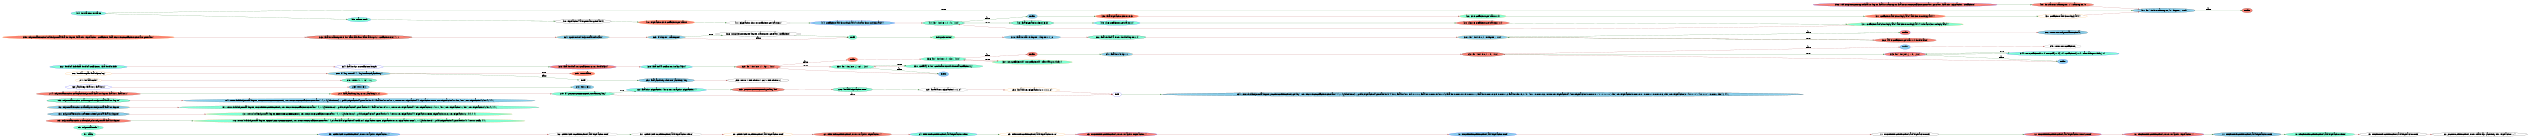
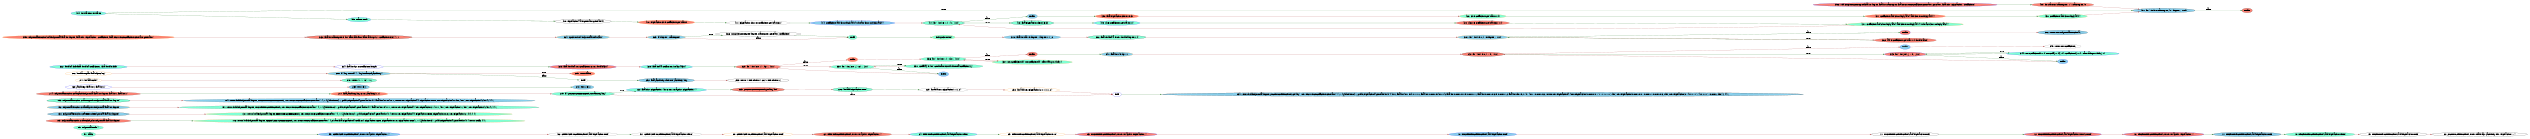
(2063, 16) -> (2063, 16)
